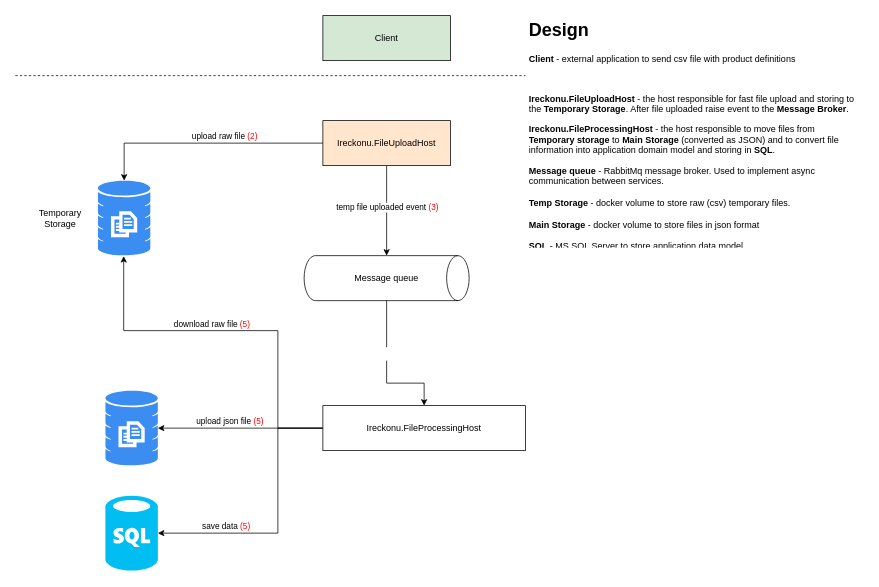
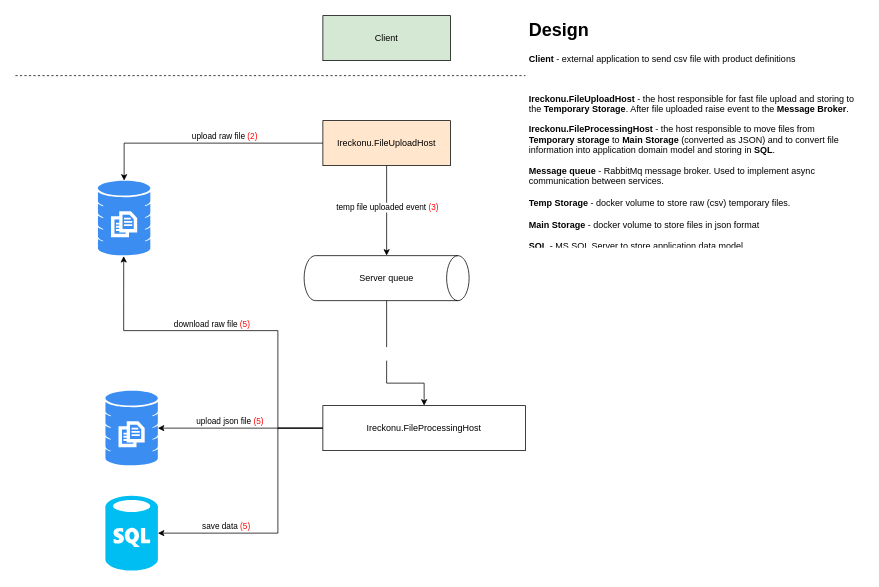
(60, 218) -> none
(387, 278) -> (387, 278)
